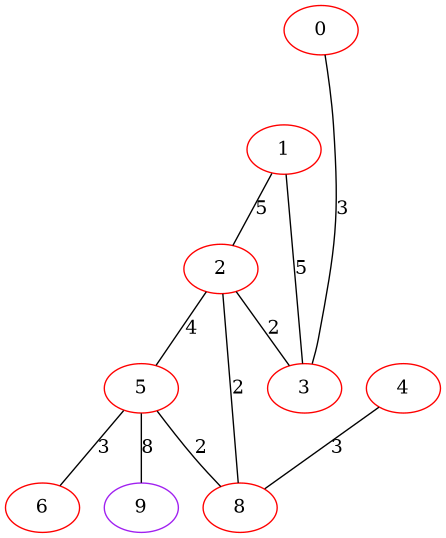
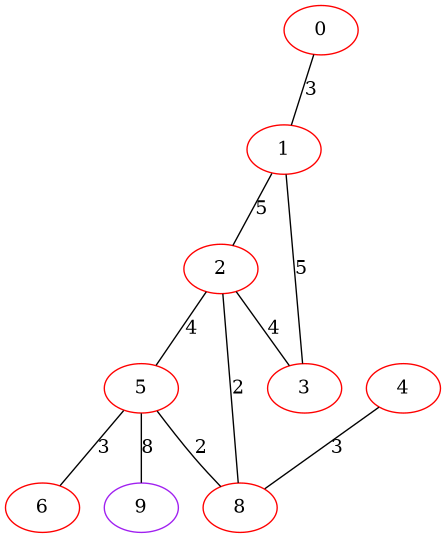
(336, 210) -> (303, 90)
(274, 329) -> (274, 329)
